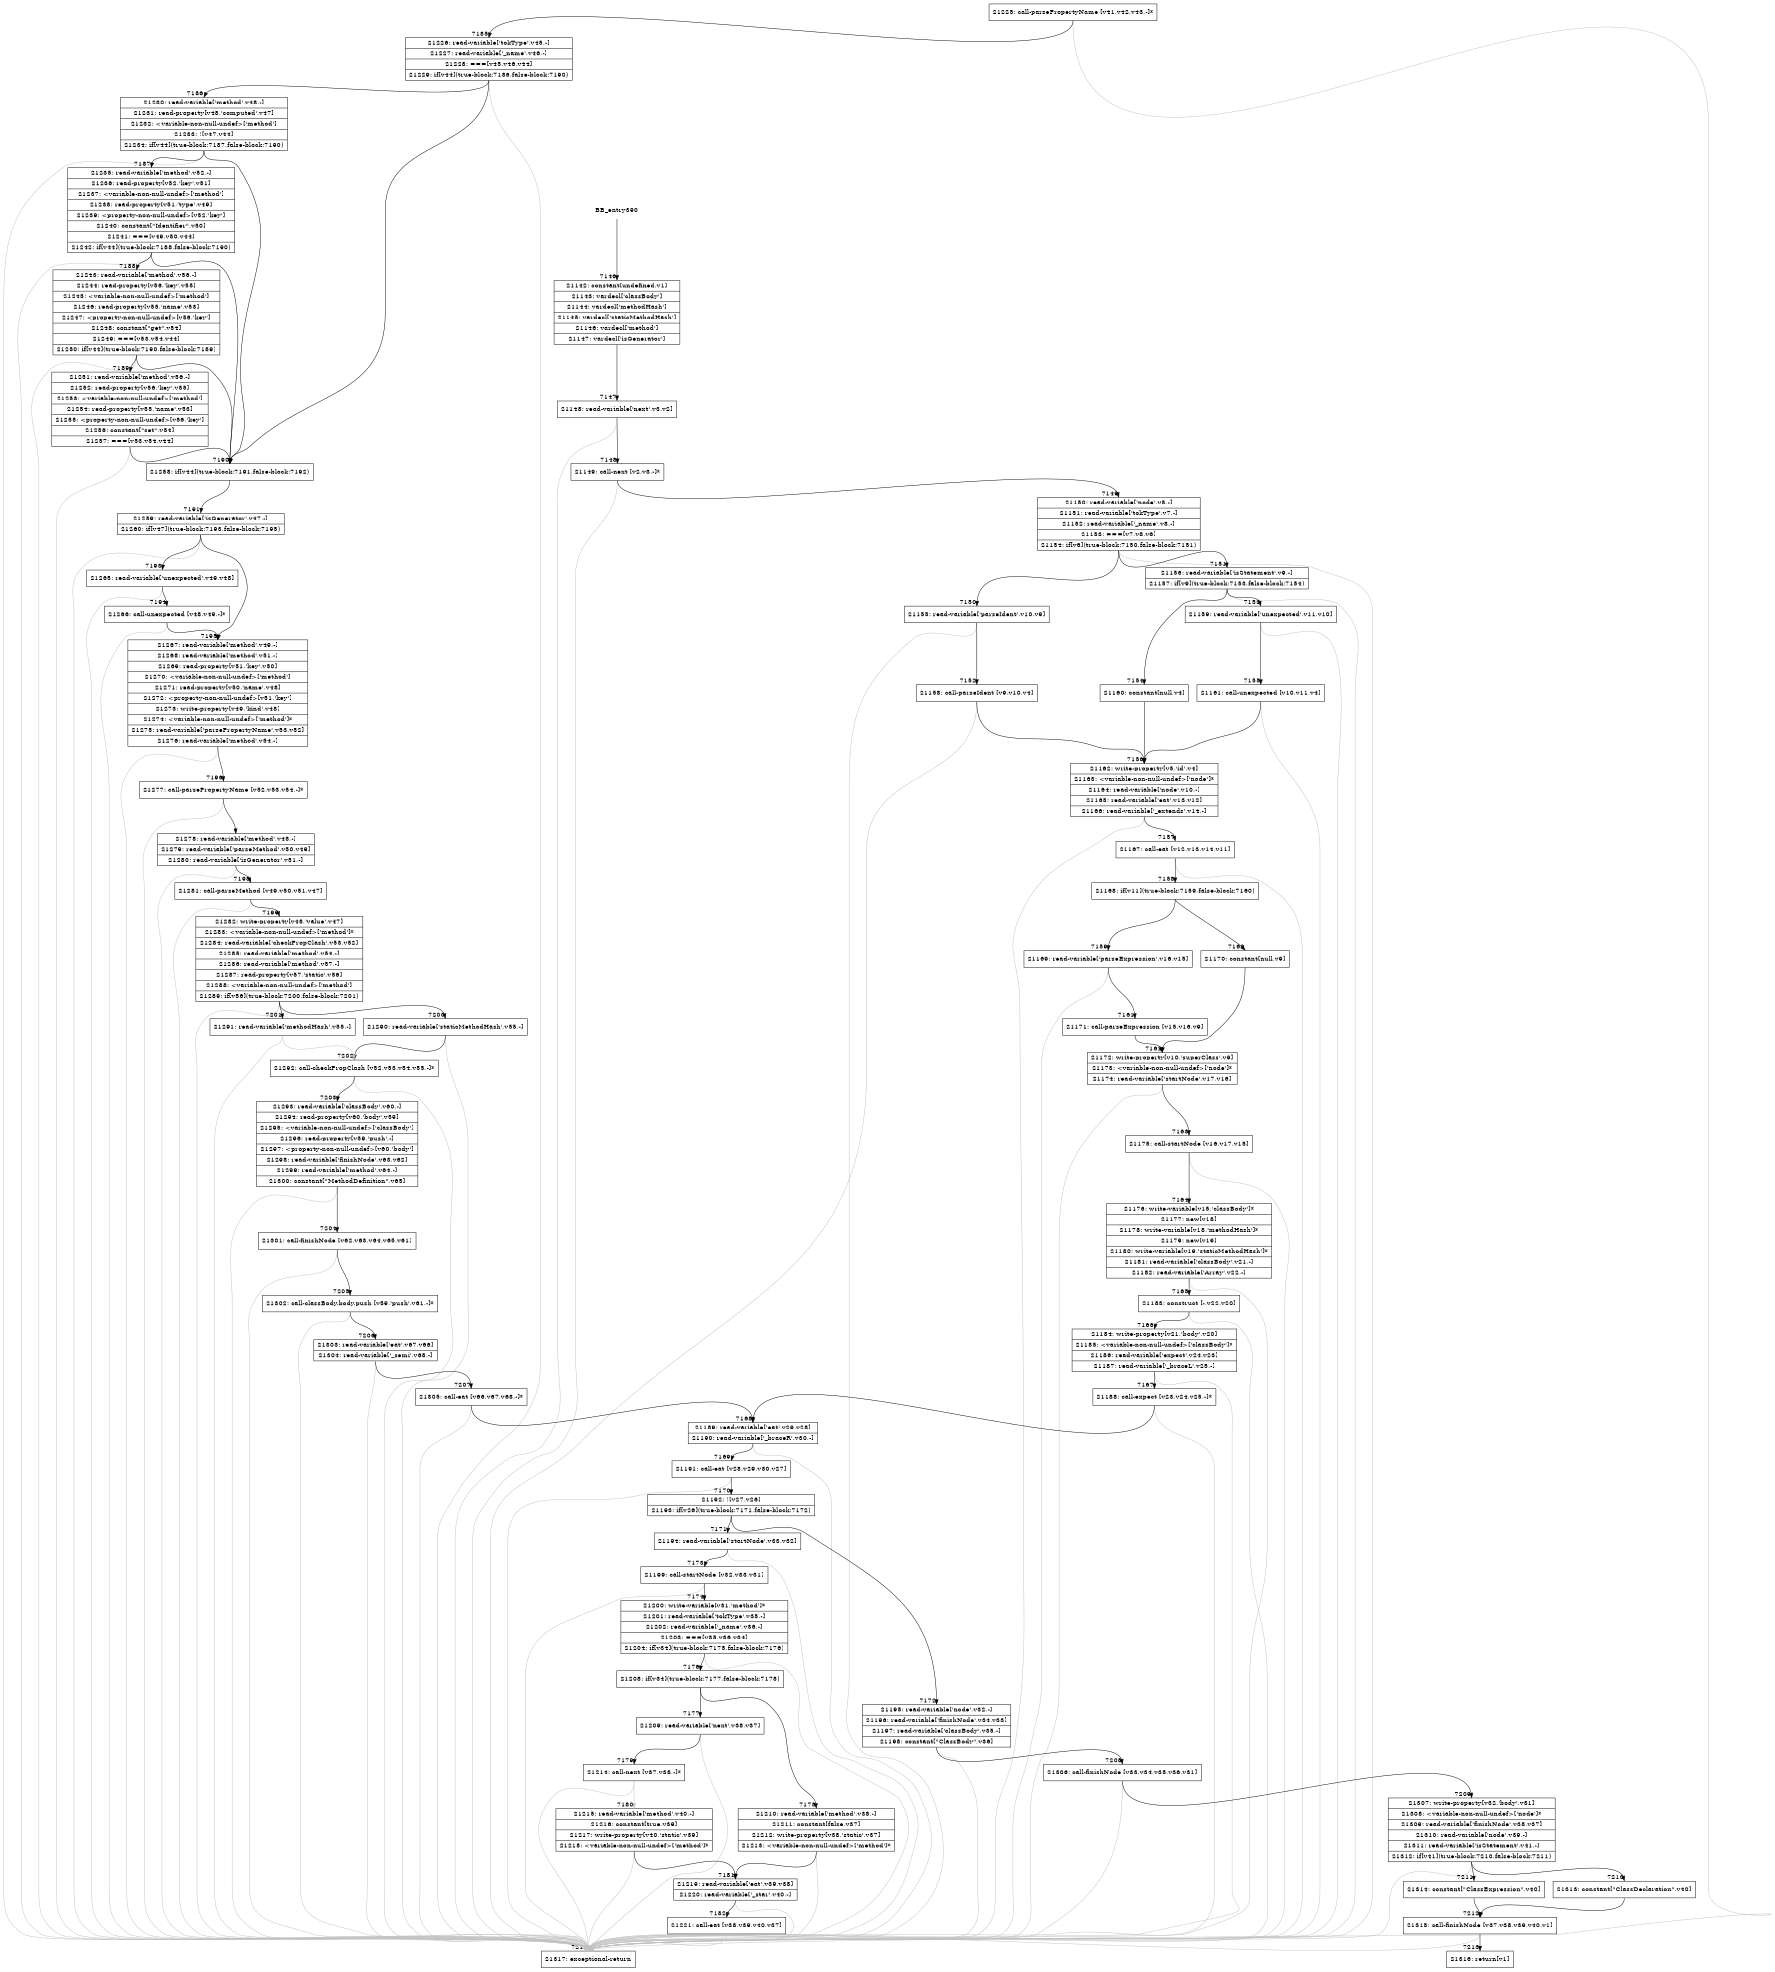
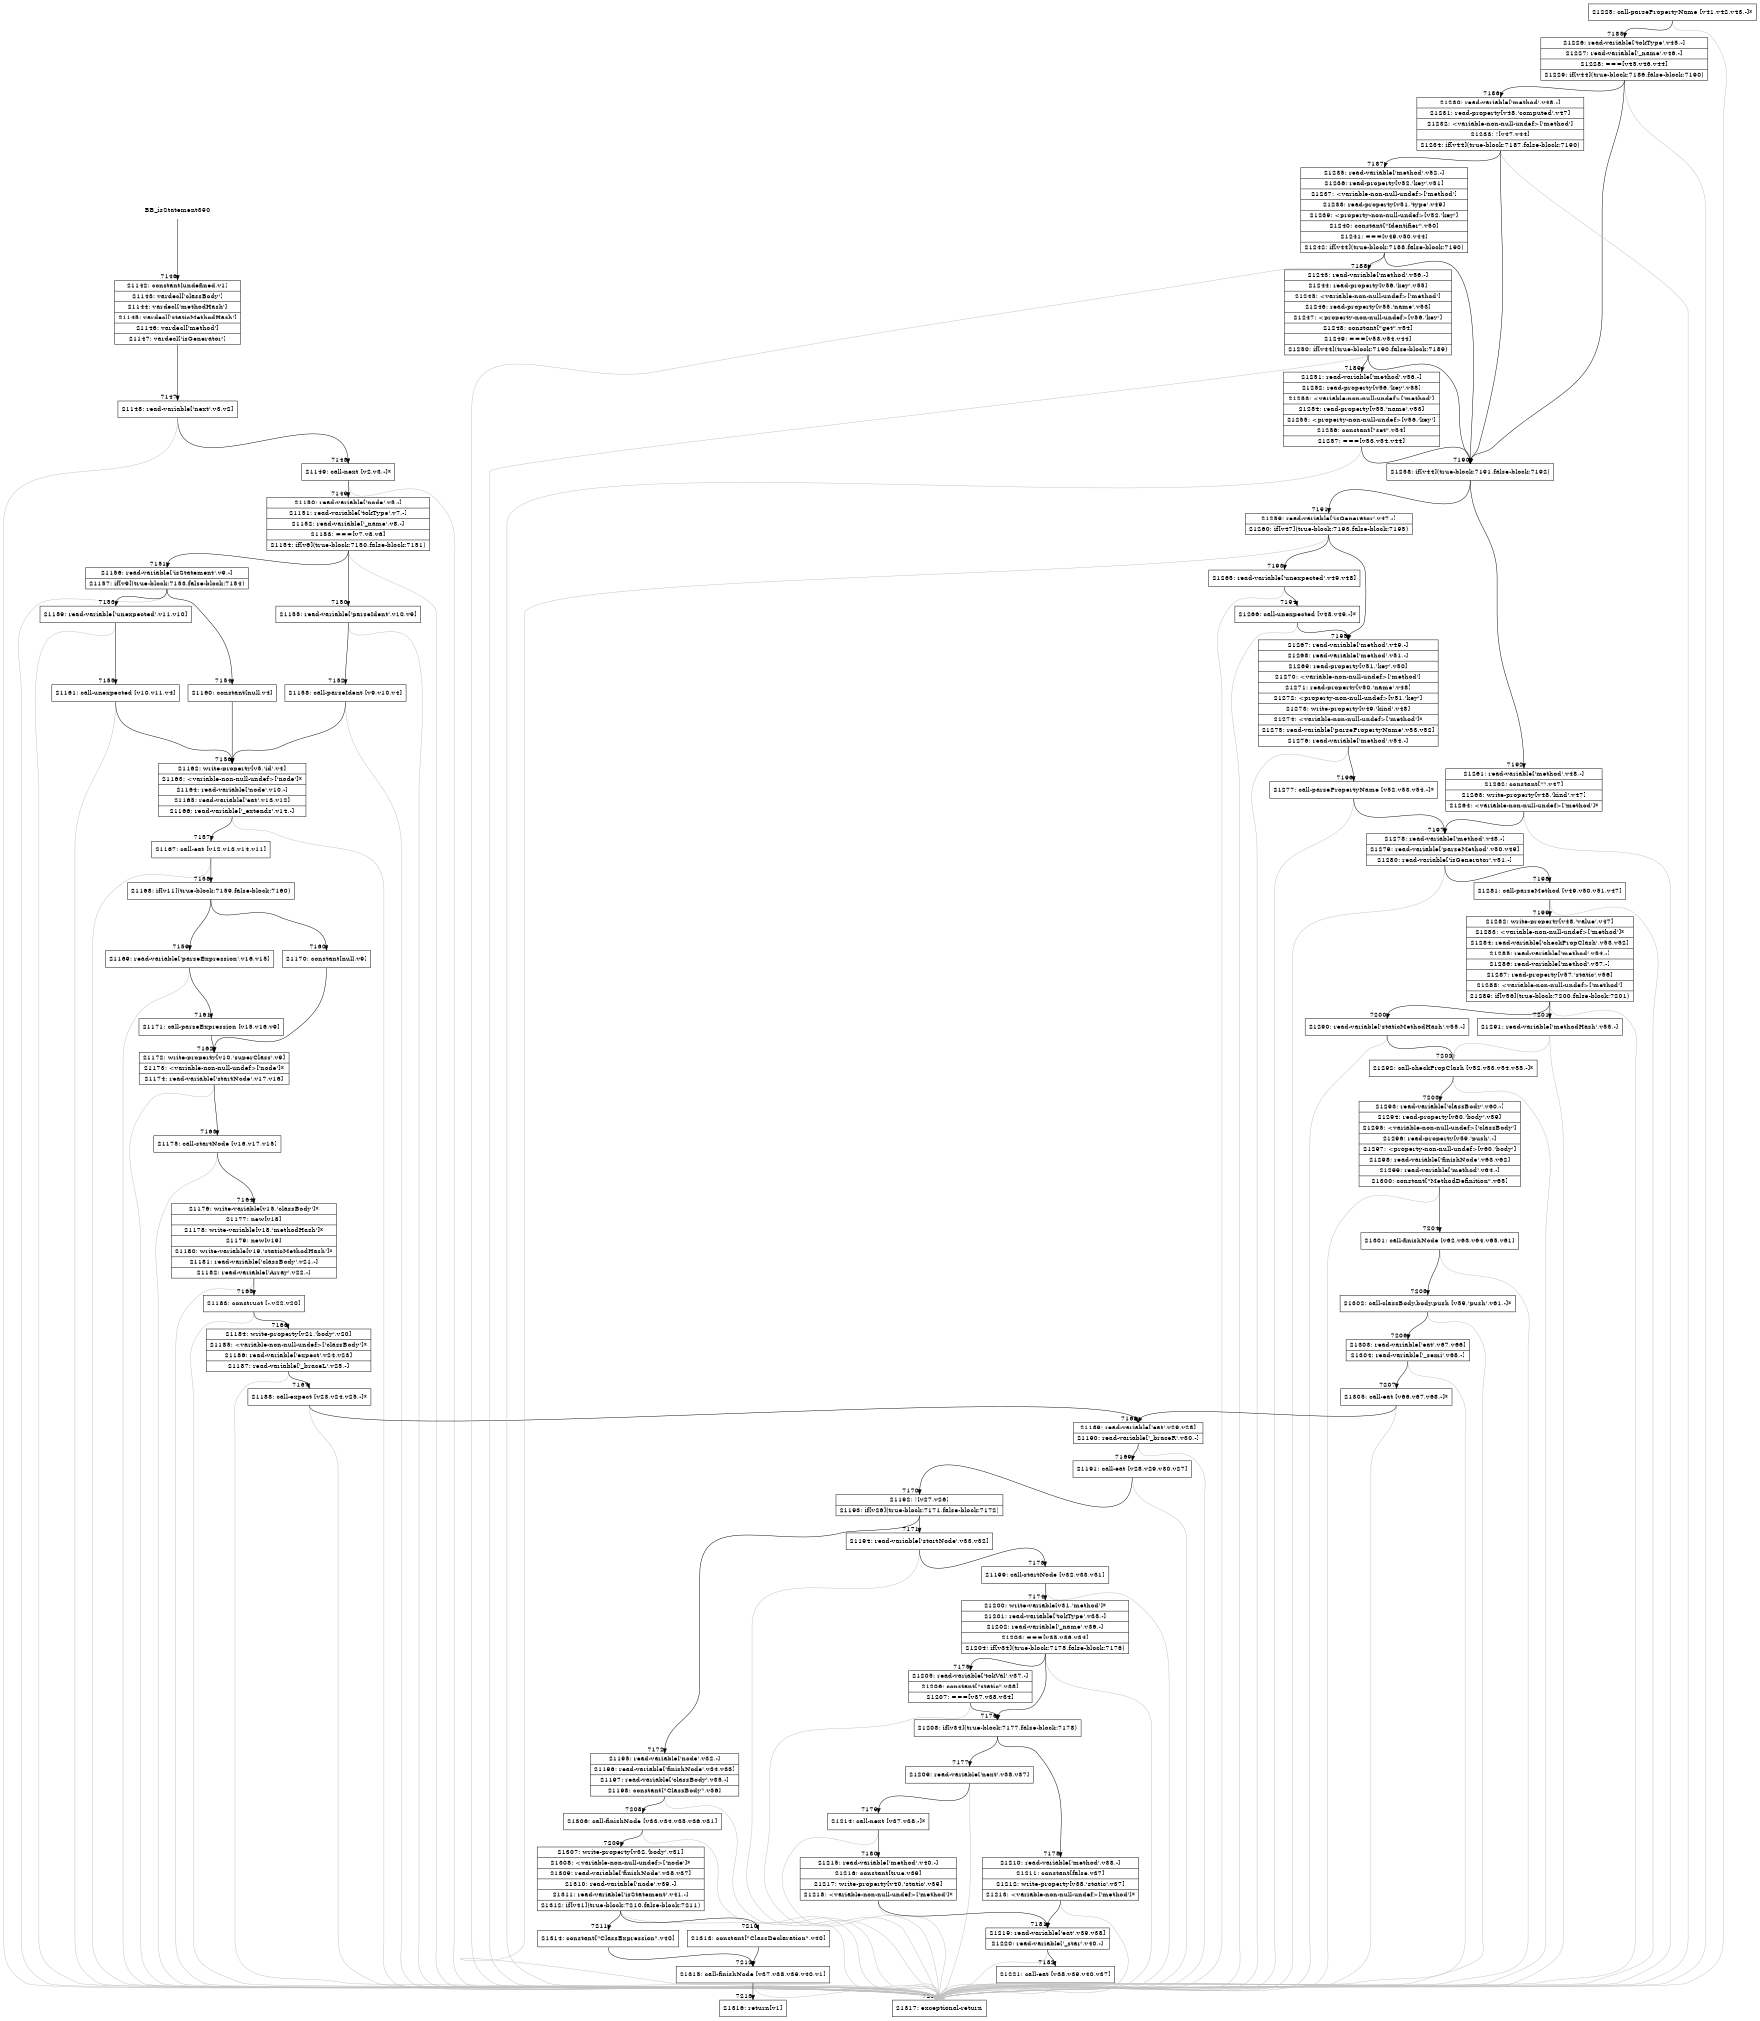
(617, 210) -> (178, 210)
none -> (1524, 790)
none -> (970, 1687)
(634, 1793) -> (878, 1842)
